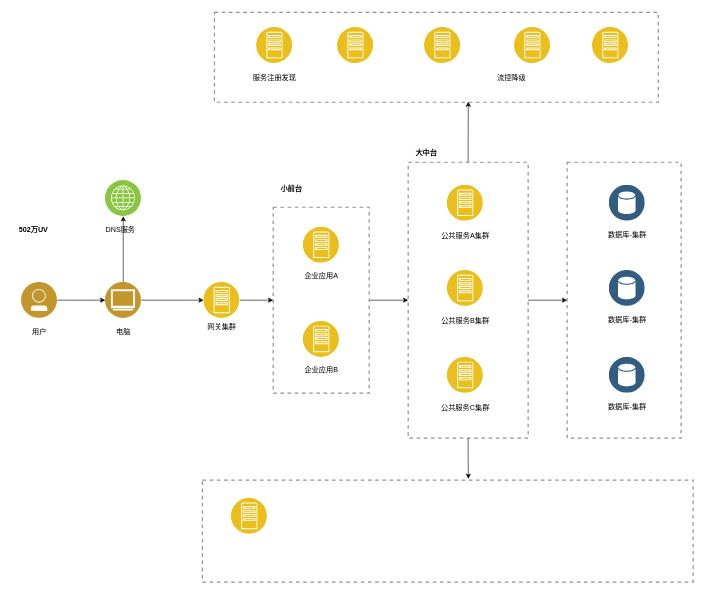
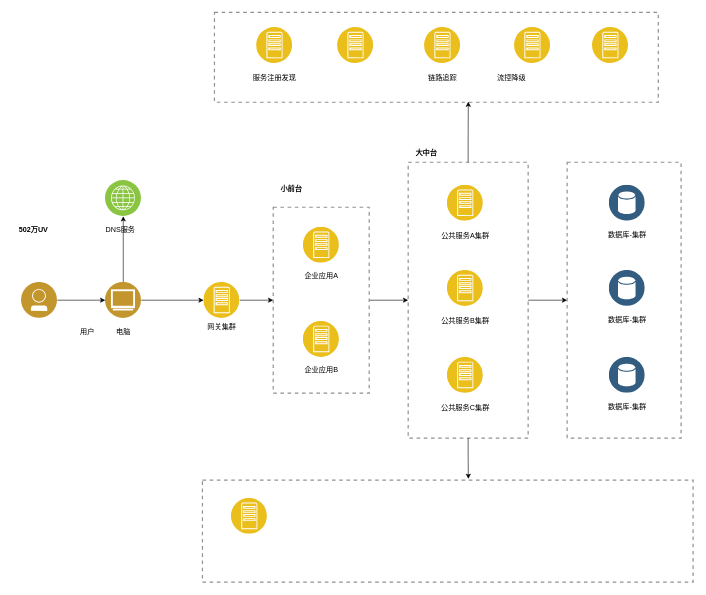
none -> (443, 78)
(39, 332) -> (87, 332)
